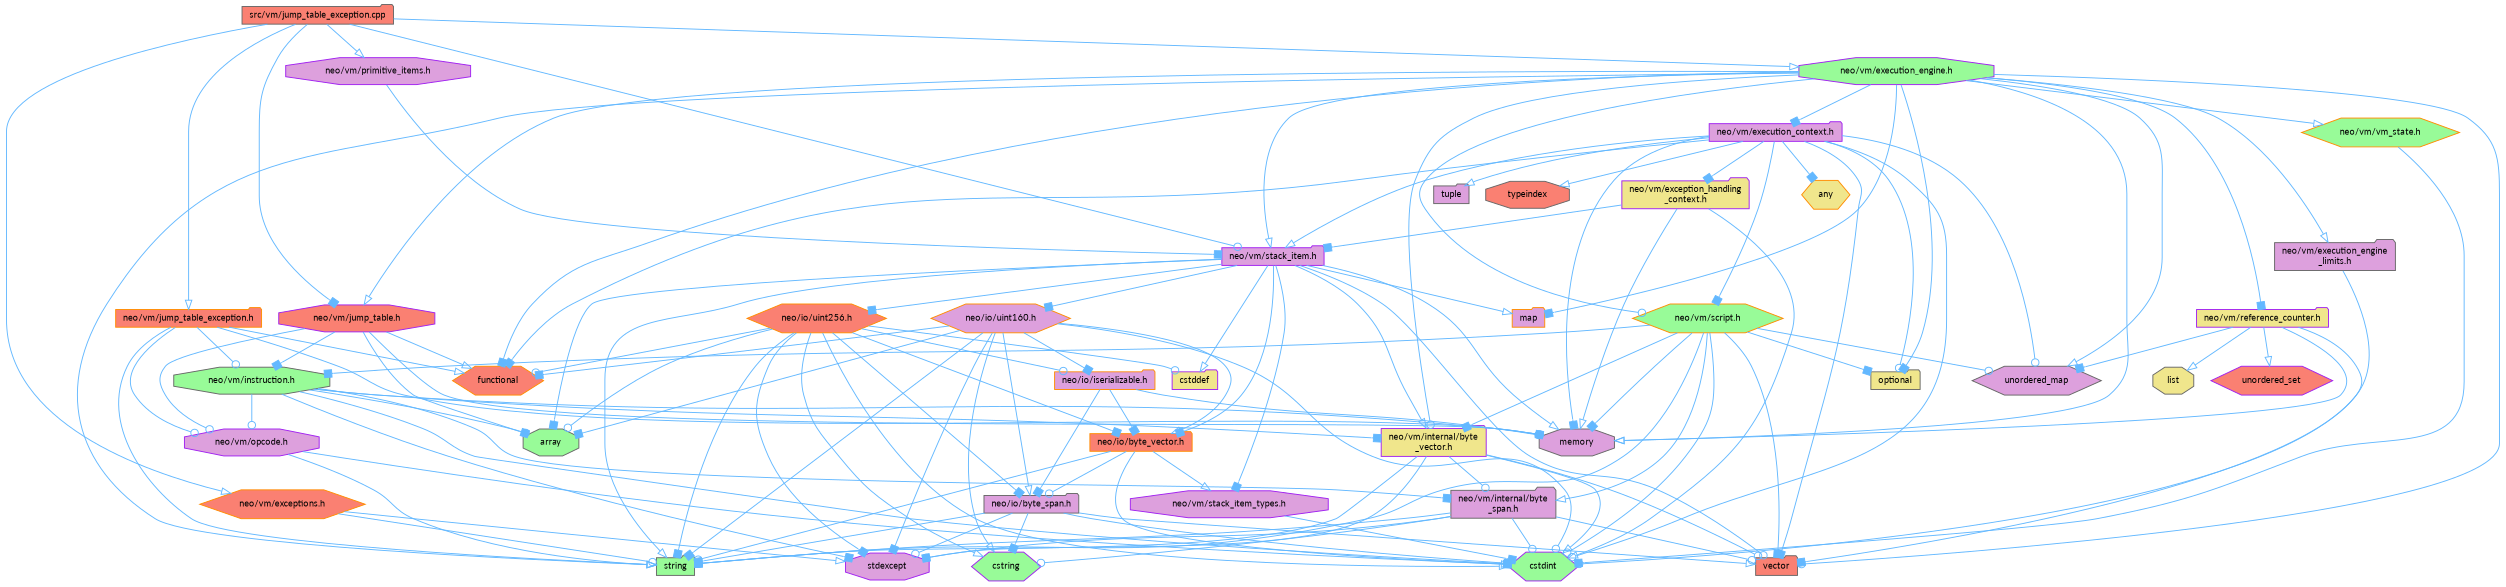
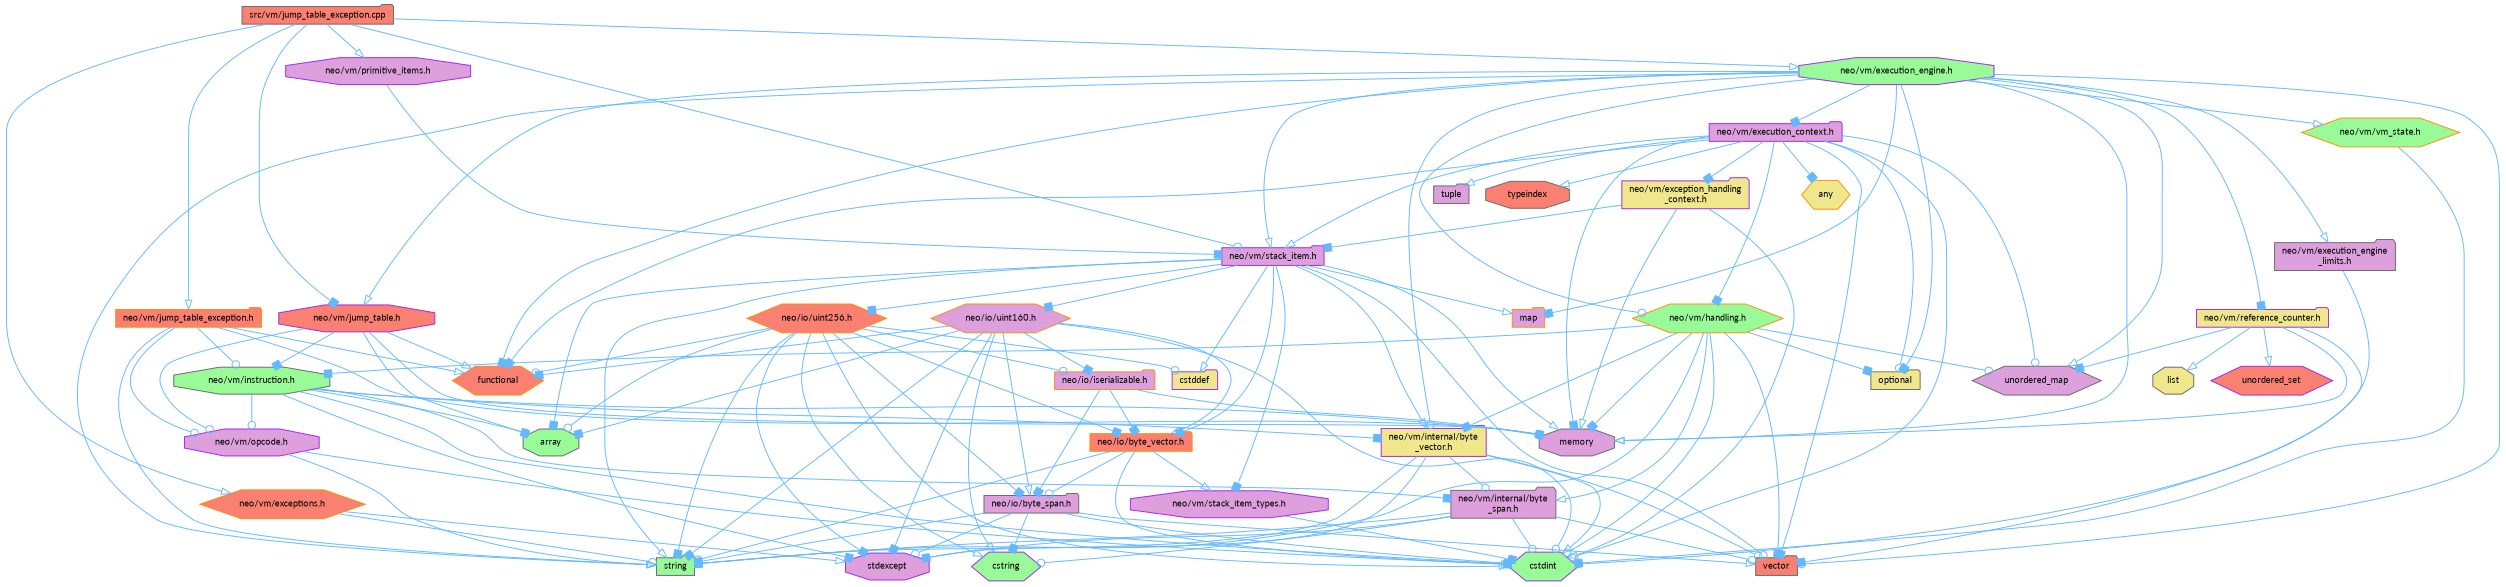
(1708, 318) -> (1708, 318)
